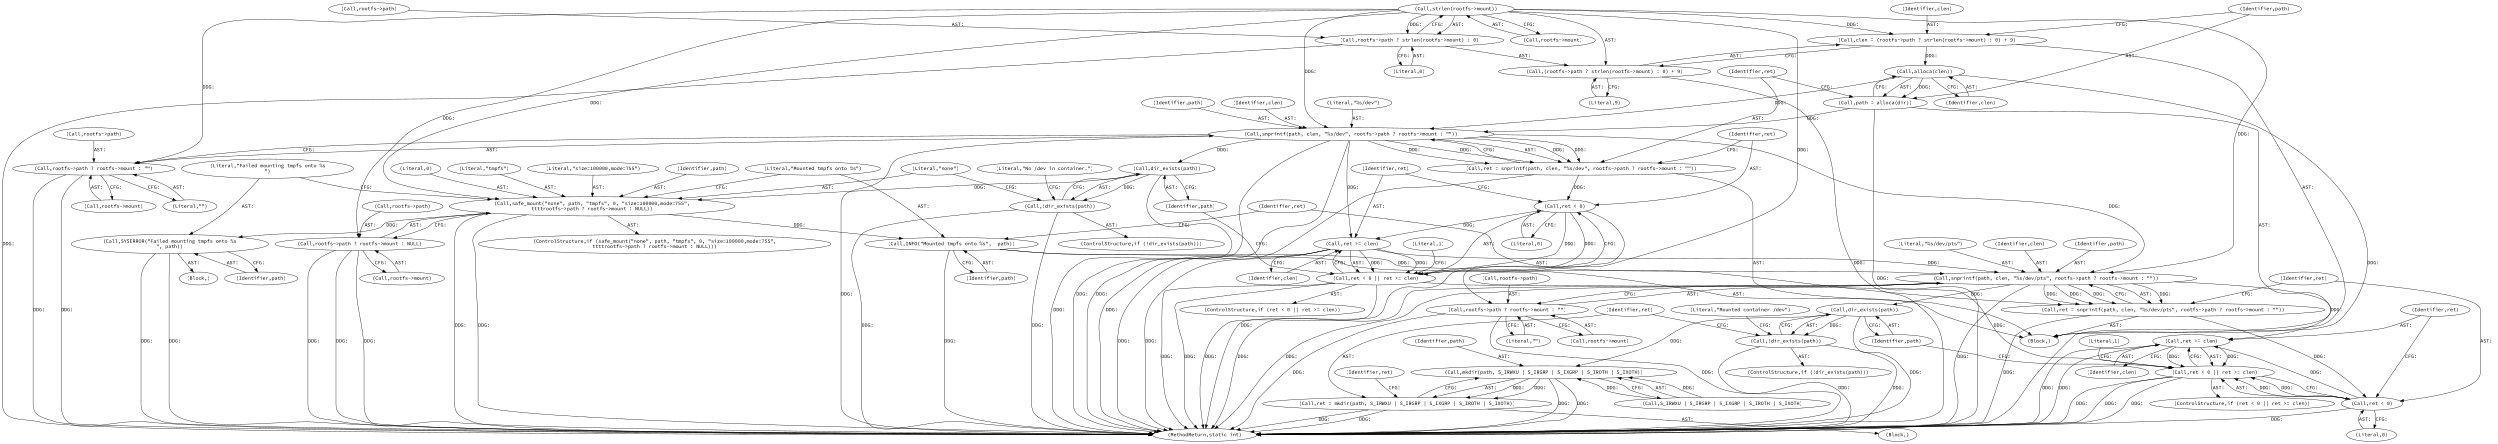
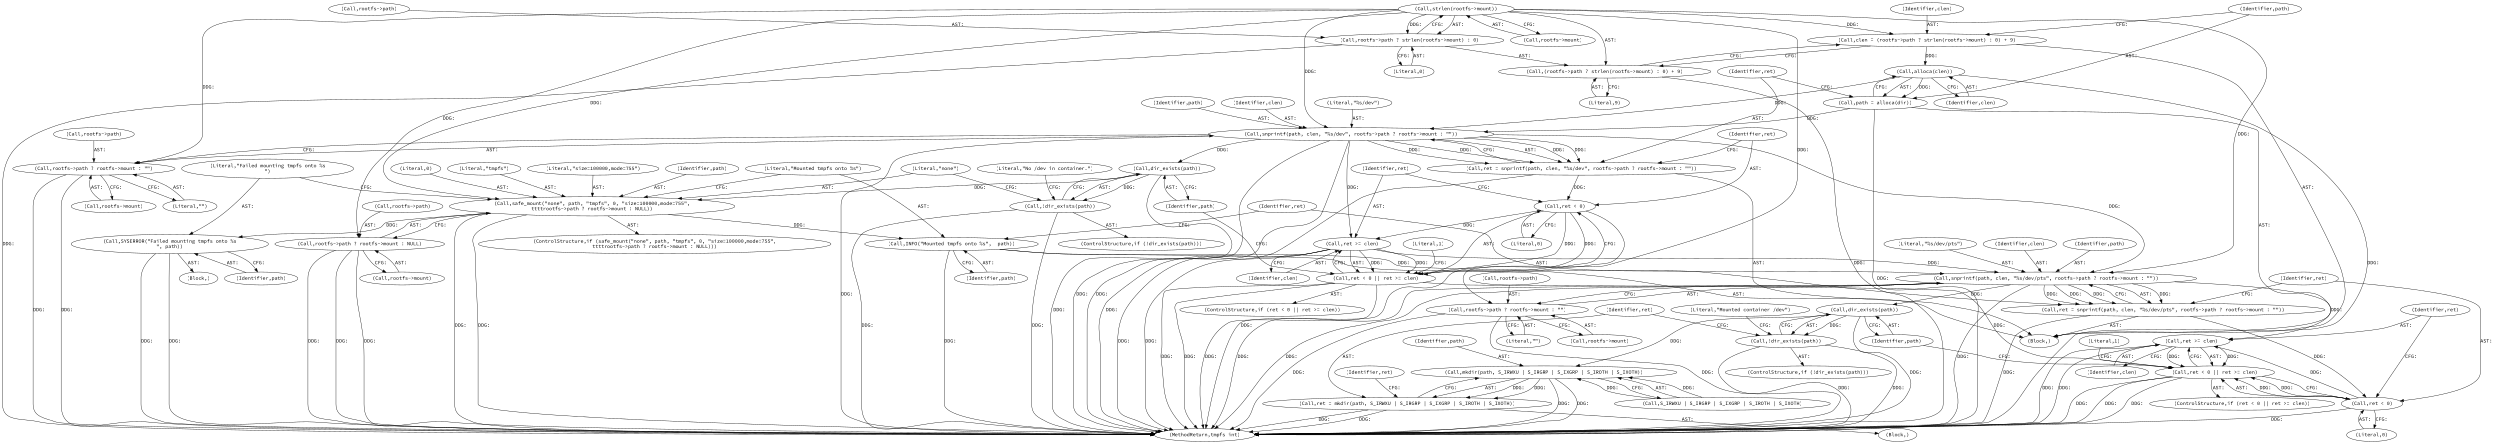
(1737, 56) -> (1737, 56)
(1205, 435) -> (1205, 435)
